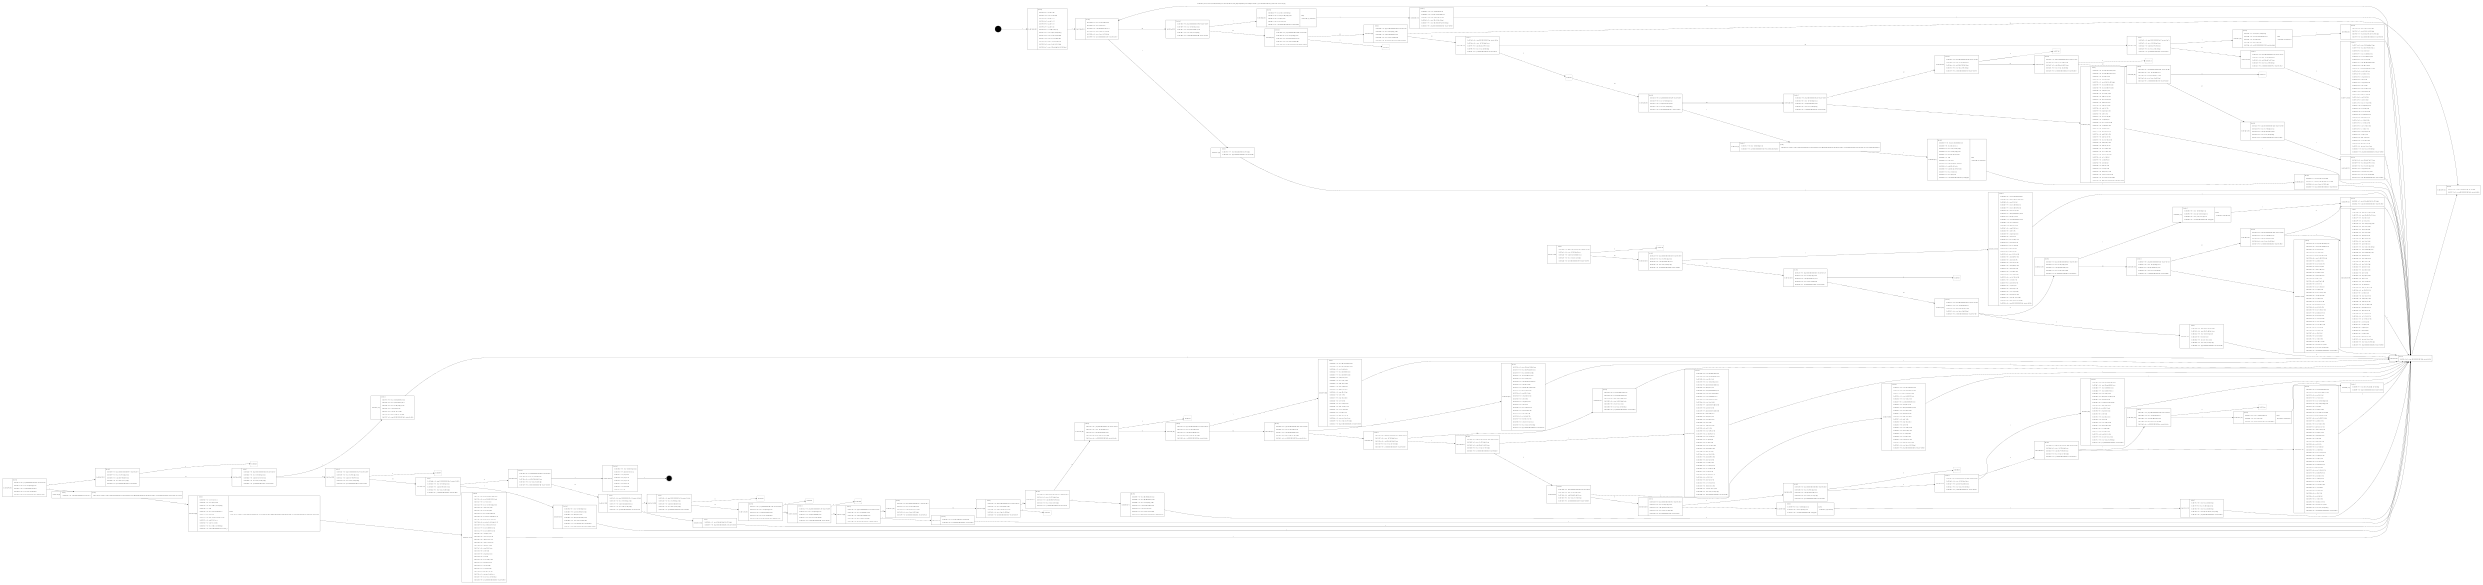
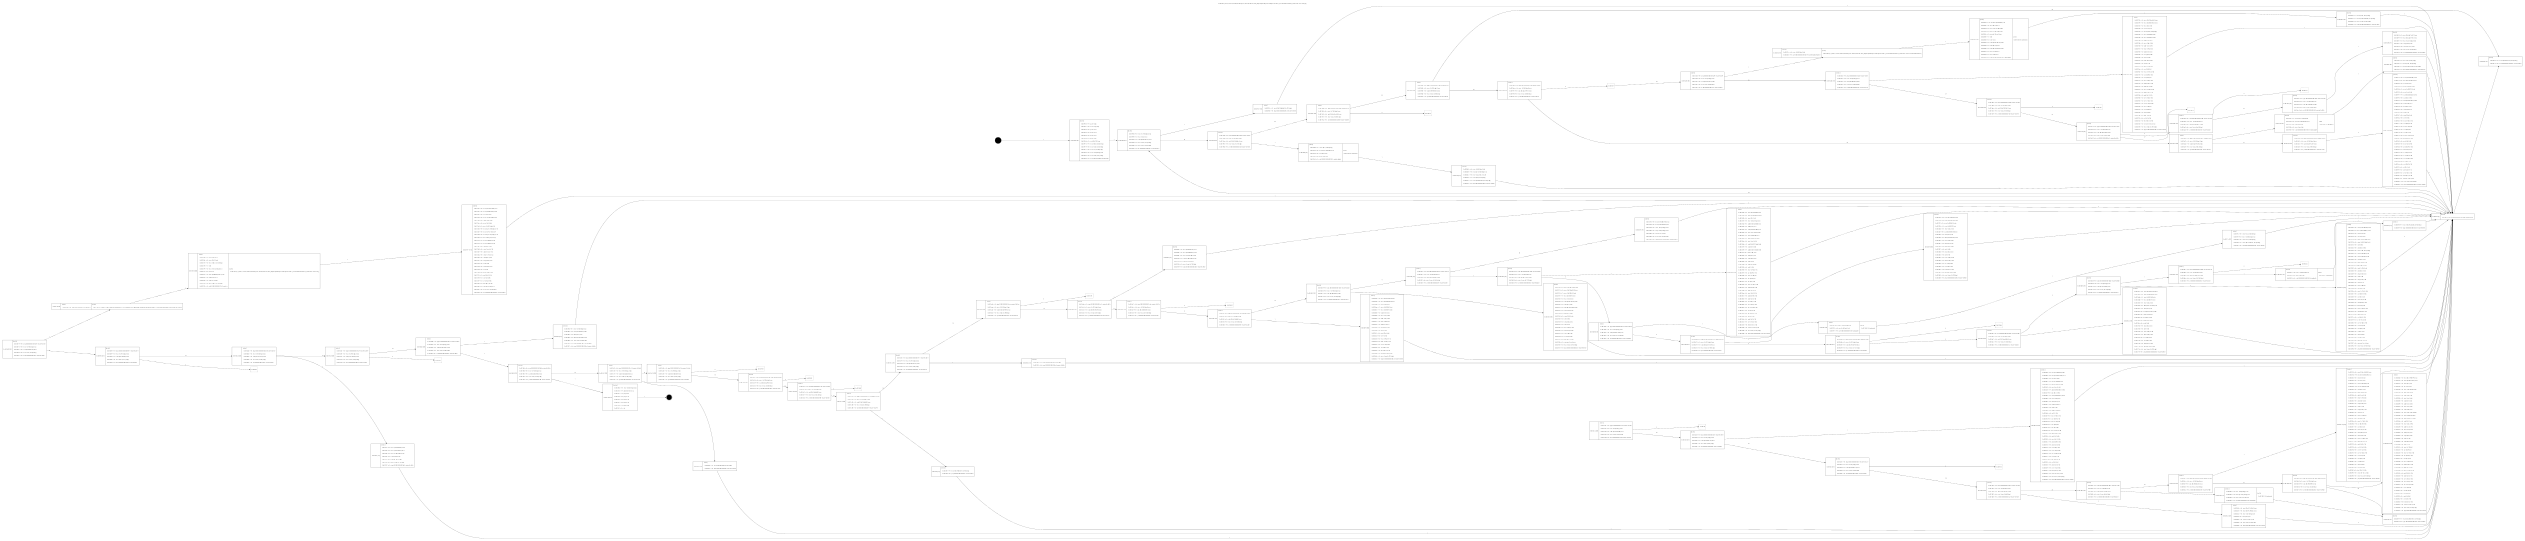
none -> (1044, 363)
